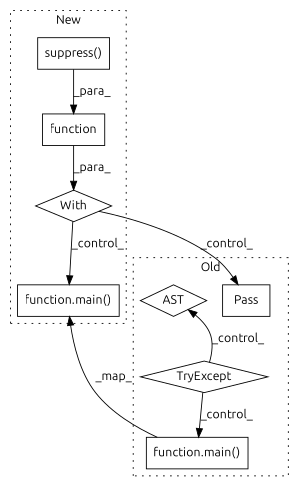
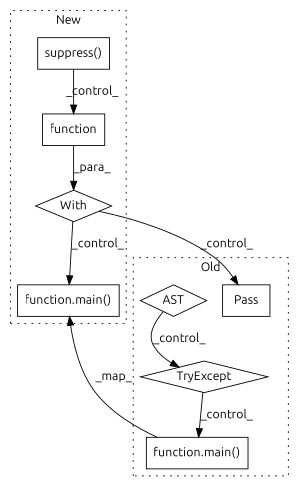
(92, 92) -> (92, 92)
(211, 336) -> (152, 340)
